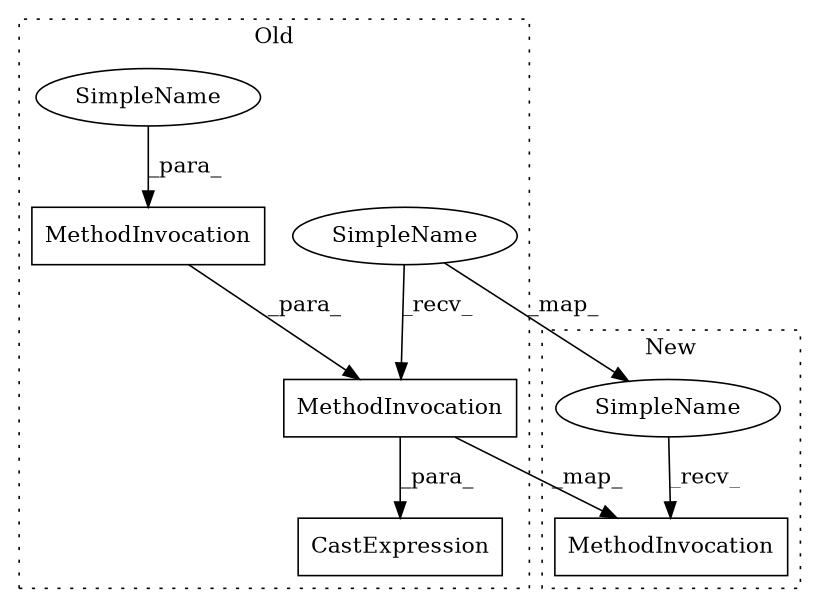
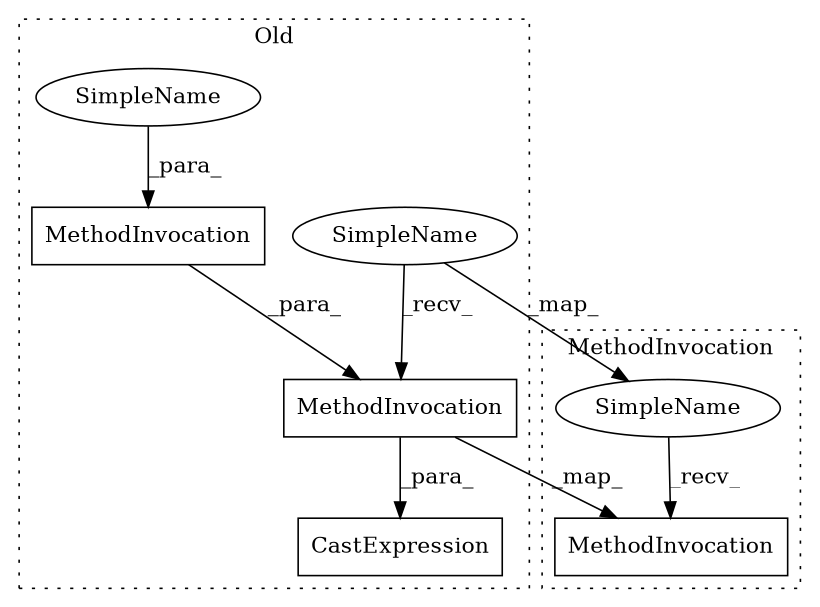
(671, 348) -> (671, 348)
